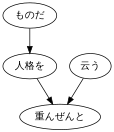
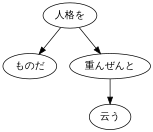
(30, 37) -> (52, 38)
(77, 88) -> (110, 88)
